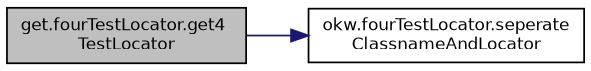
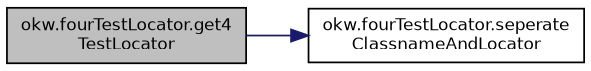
(127, 36) -> (127, 36)
